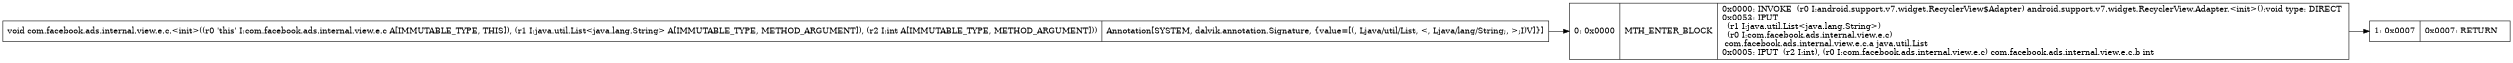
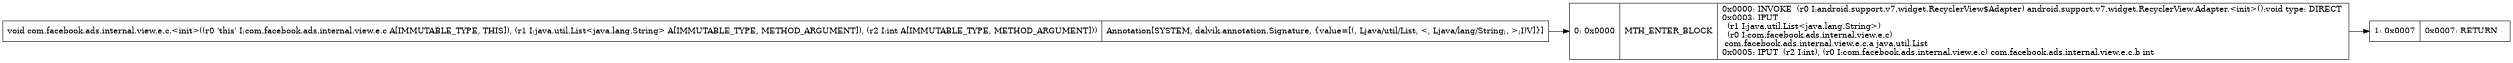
(1753, 18) -> (1753, 18)
